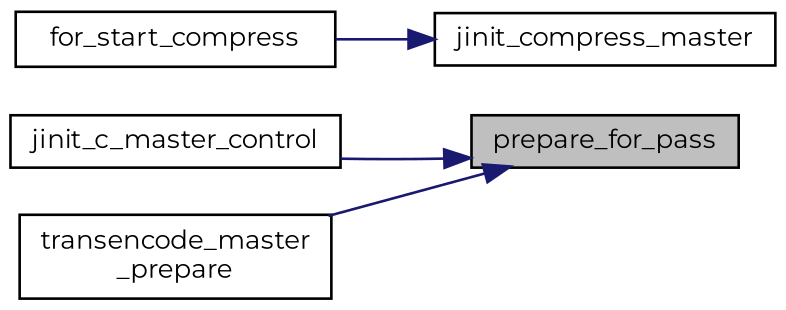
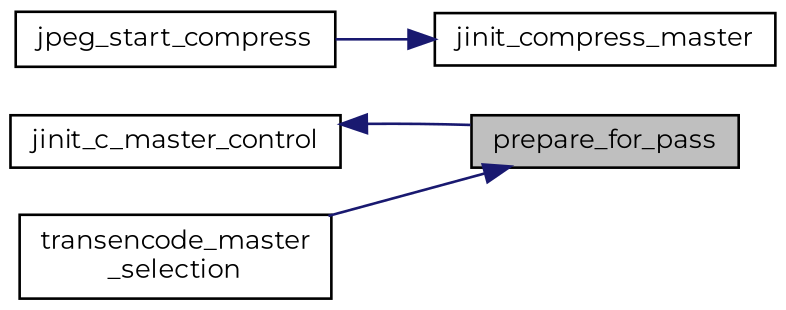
(176, 39) -> (176, 39)
(392, 159) -> (419, 124)
(176, 257) -> (176, 257)
